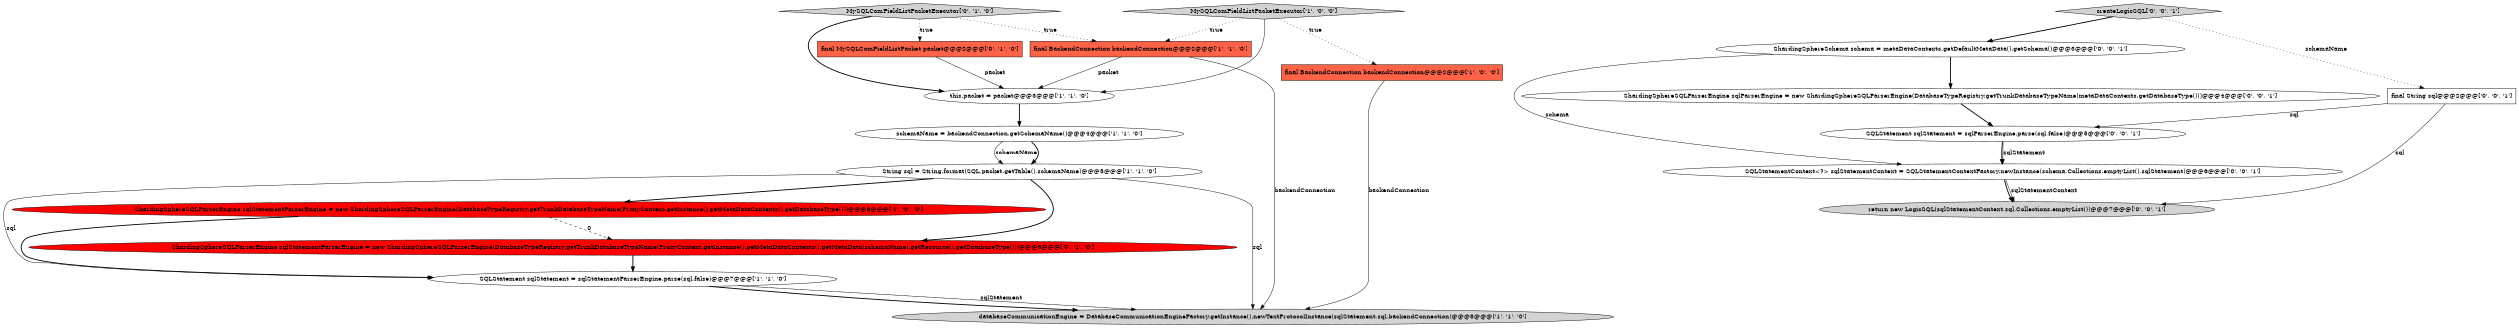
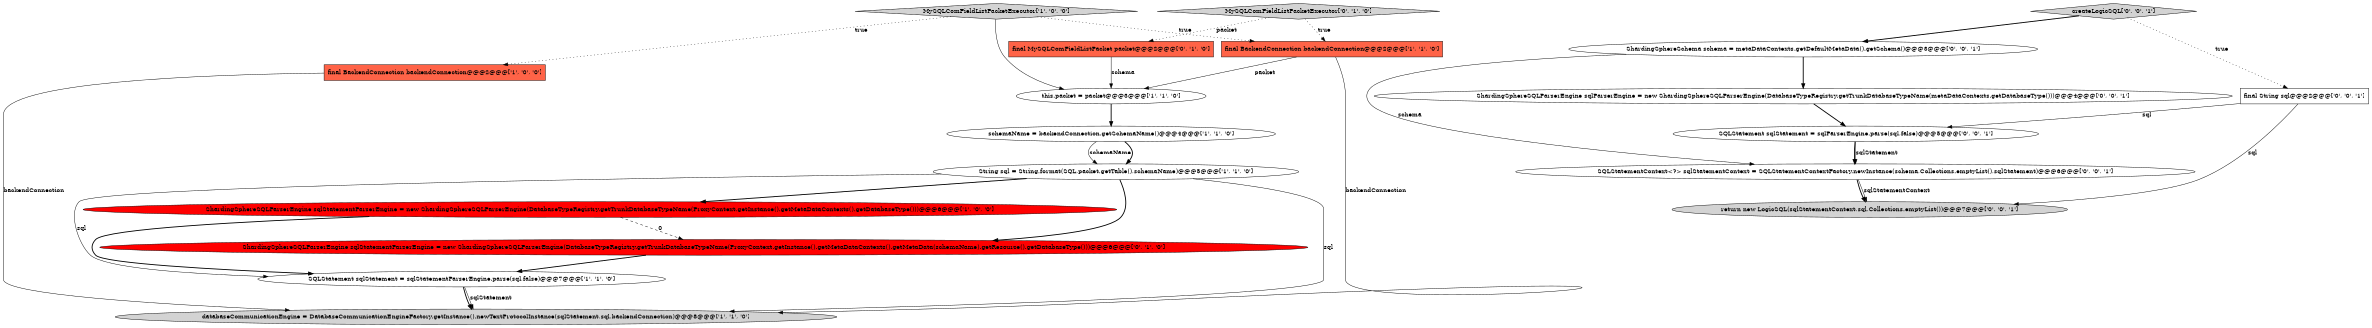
(927, 30) -> (1227, 30)
(2326, 49) -> (2222, 49)
(833, 70) -> none
(995, 73) -> (1123, 73)
